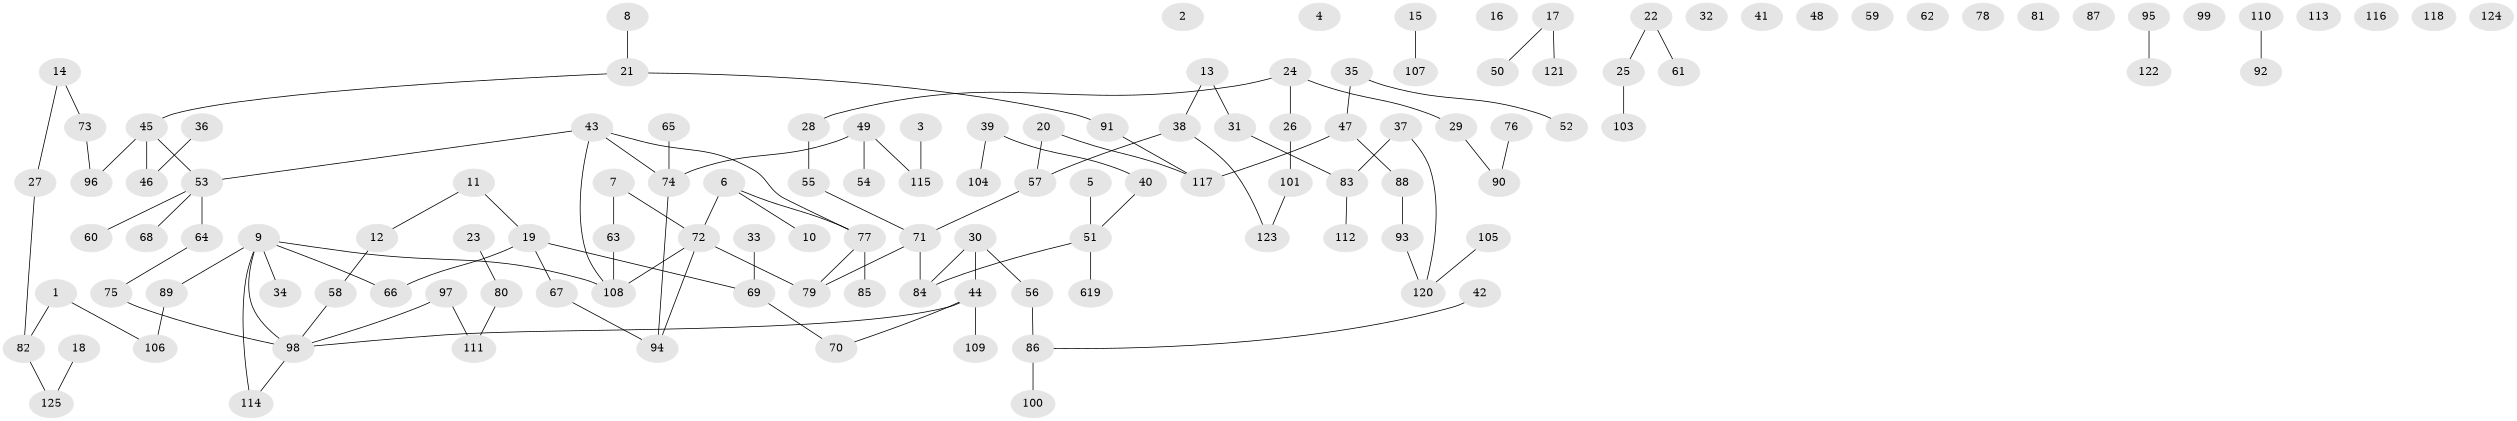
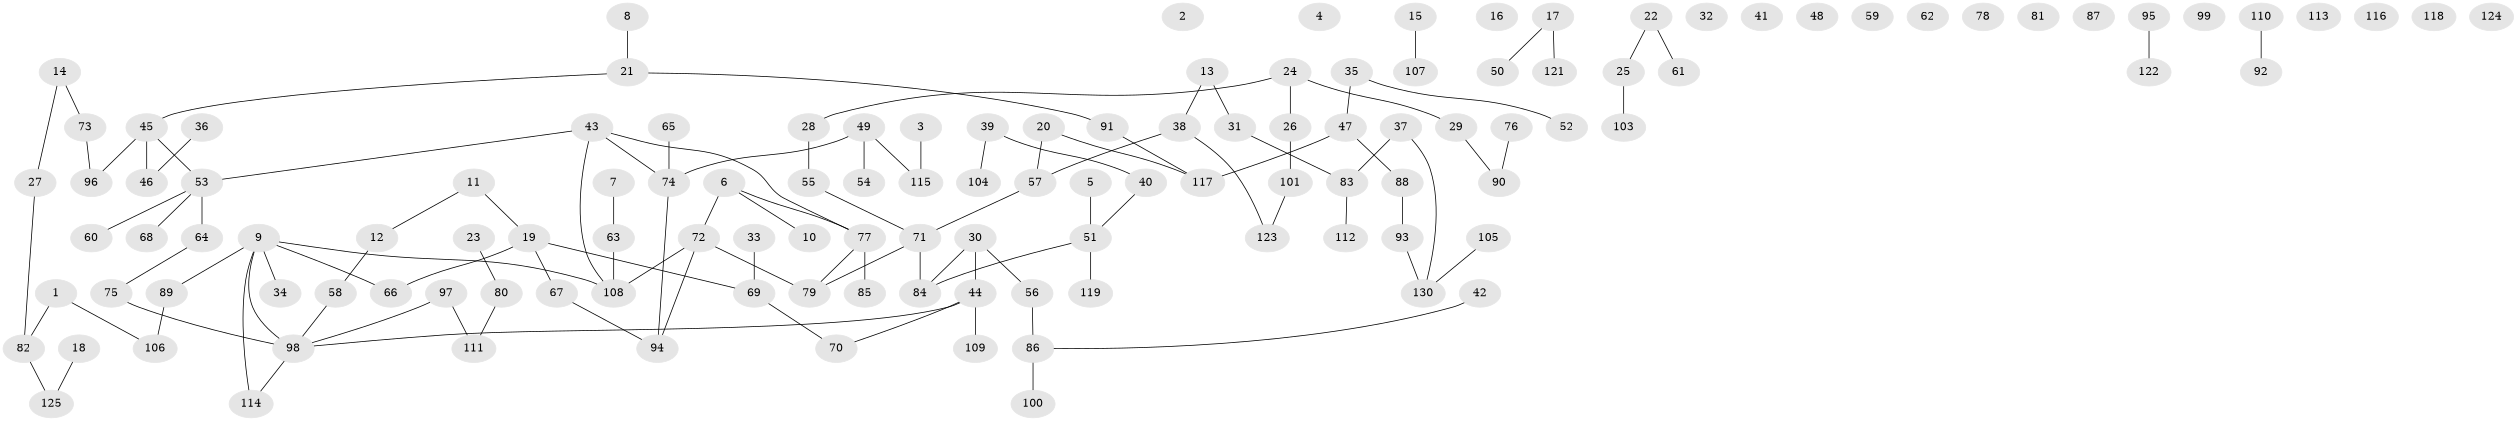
(656, 210) -> none
(1091, 293) -> (1091, 293)
(1423, 293) -> (1423, 293)
